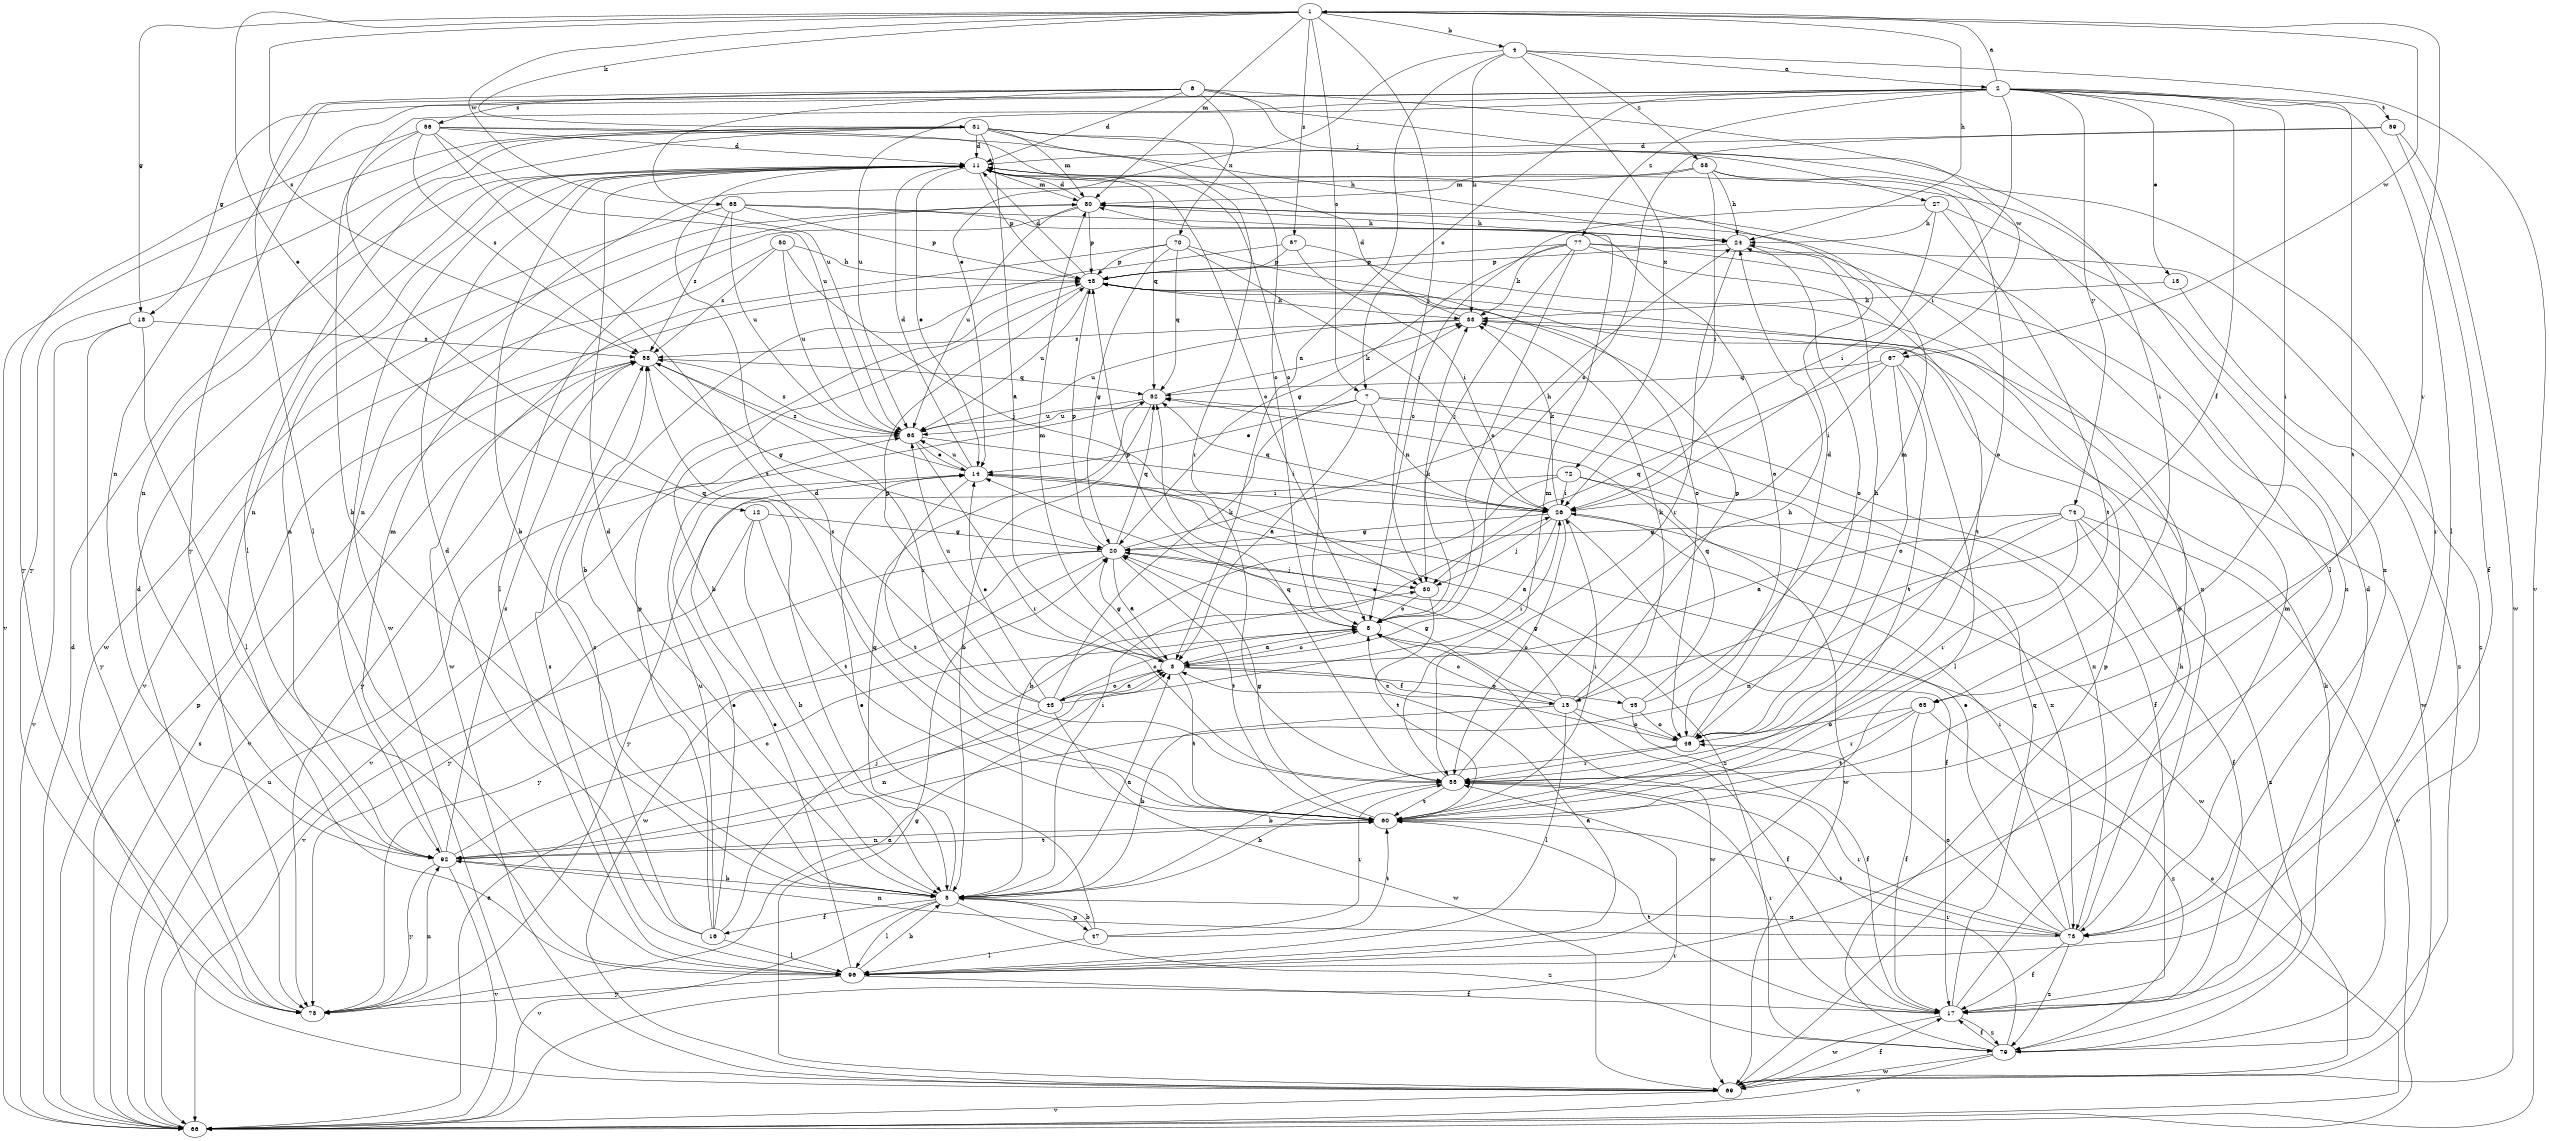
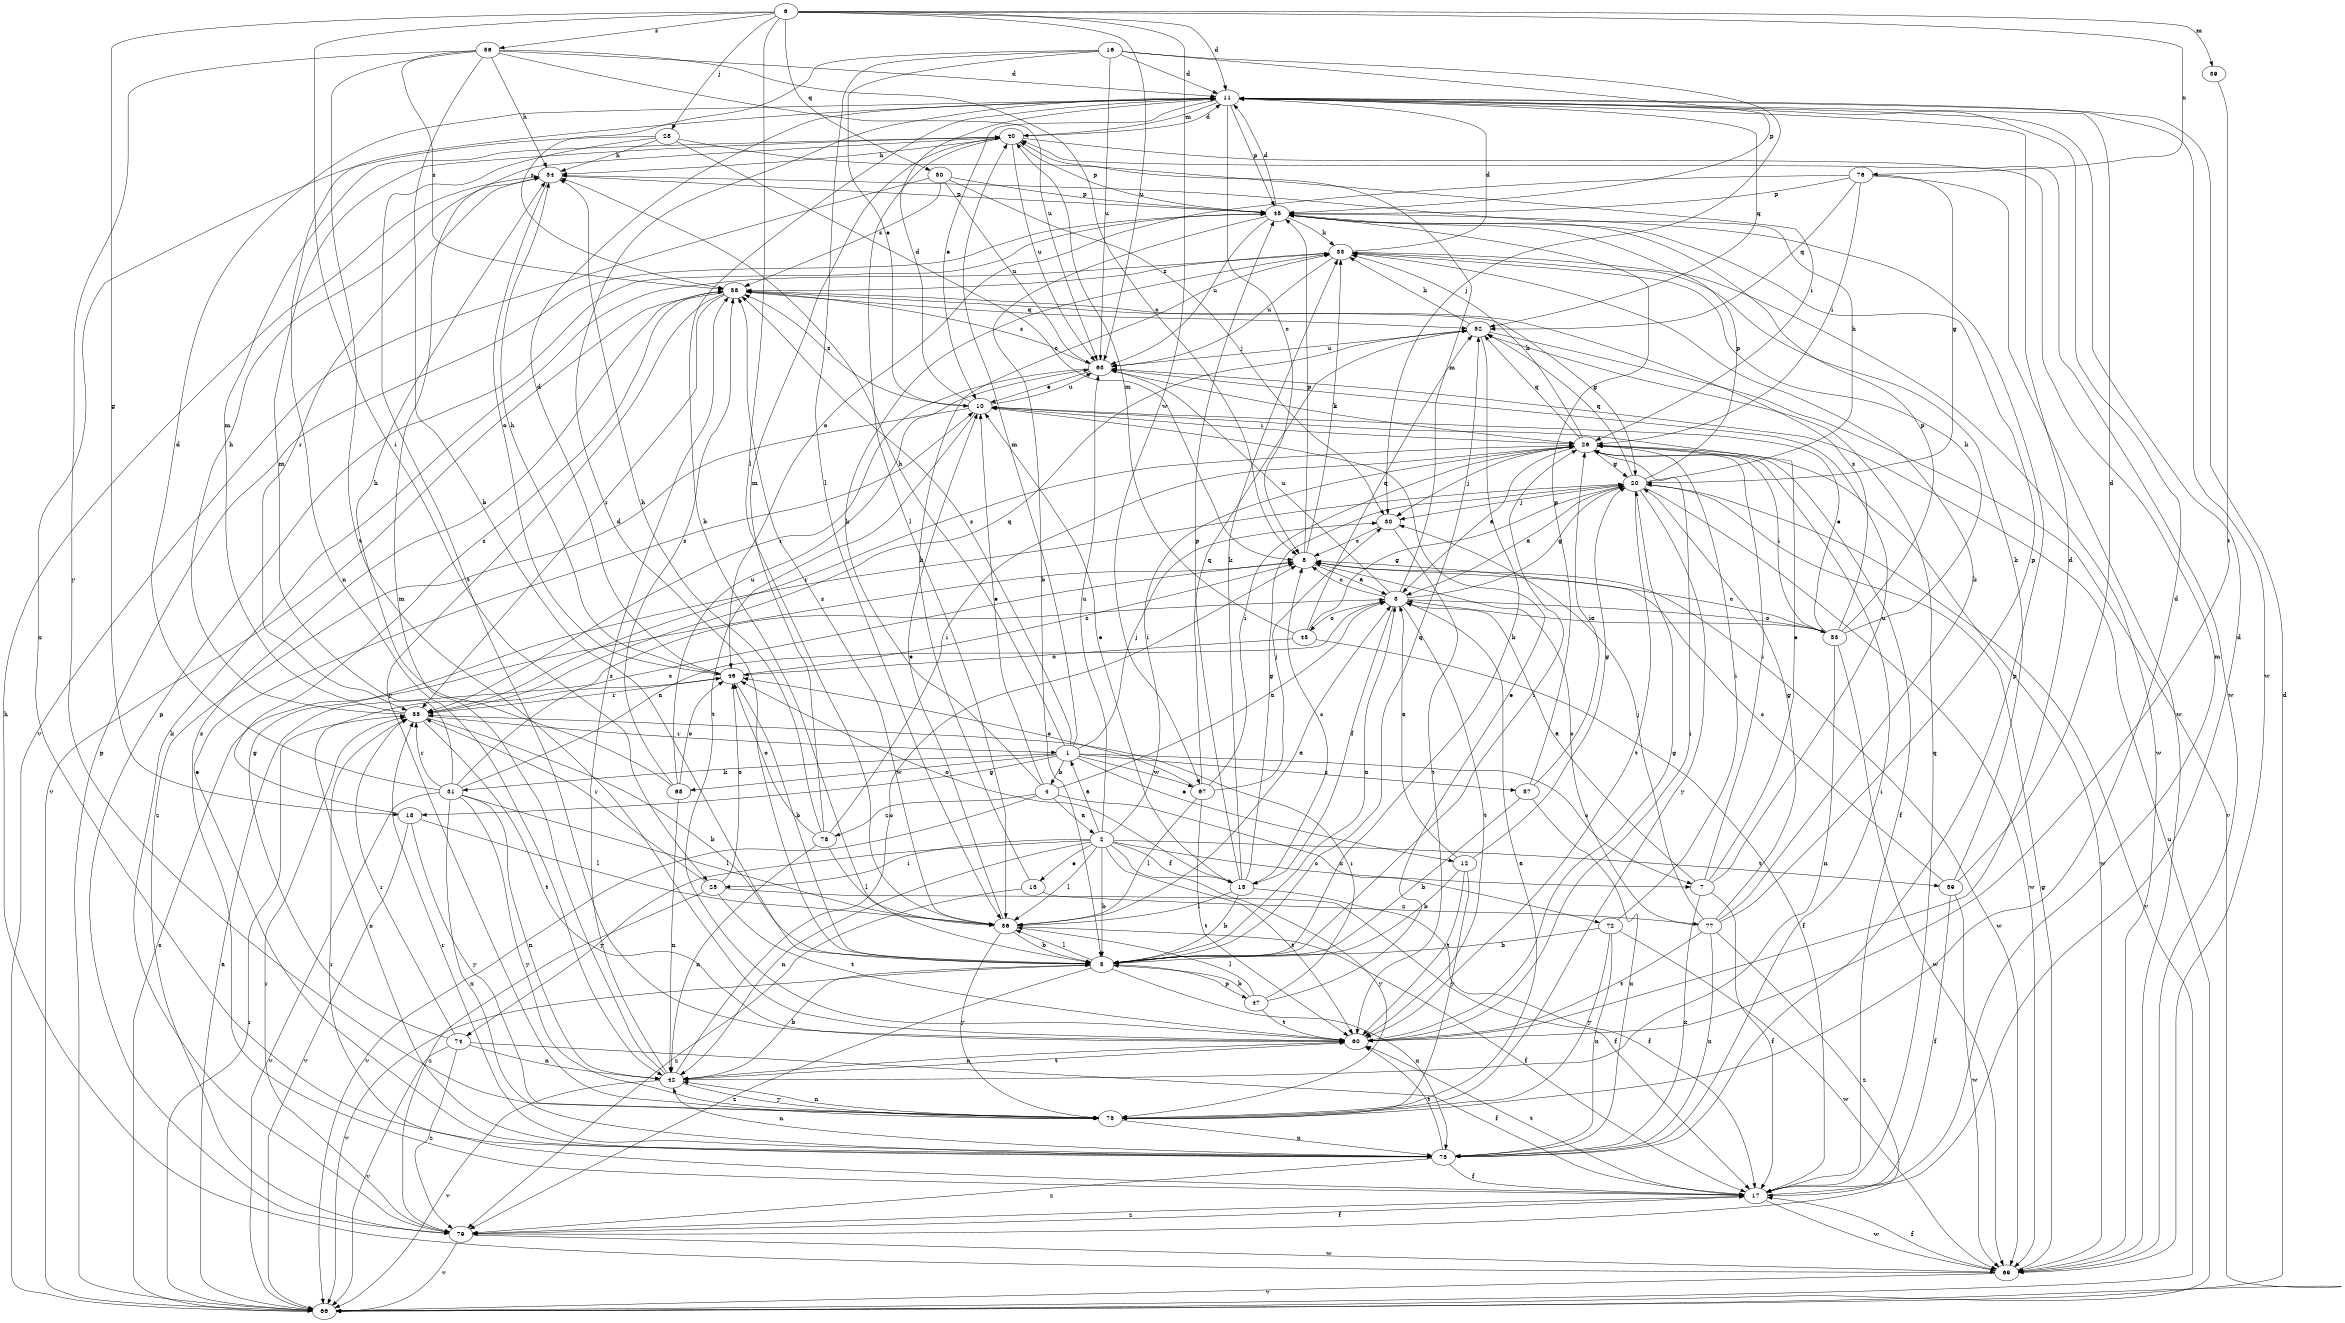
none -> (2214, 74)
(1766, 117) -> (1335, 908)
none -> (830, 121)
(1704, 166) -> (825, 840)
(1089, 204) -> (1012, 136)
(1937, 204) -> (667, 136)
(2432, 209) -> (724, 740)
(1178, 243) -> (1861, 175)
(1739, 243) -> (550, 175)
(909, 246) -> none
(847, 262) -> (1085, 194)
none -> (1889, 383)
(1408, 455) -> (1763, 657)
(976, 474) -> (980, 406)
(1639, 474) -> (1277, 657)
(704, 493) -> (1104, 907)
(2436, 532) -> (472, 984)
(1632, 626) -> (1402, 744)
(1526, 648) -> (806, 580)
(231, 682) -> (532, 1166)
(1050, 705) -> (1835, 638)
(1923, 705) -> (713, 887)
(445, 860) -> (672, 1080)
(832, 913) -> none
(852, 975) -> (1006, 926)
none -> (1275, 1138)
